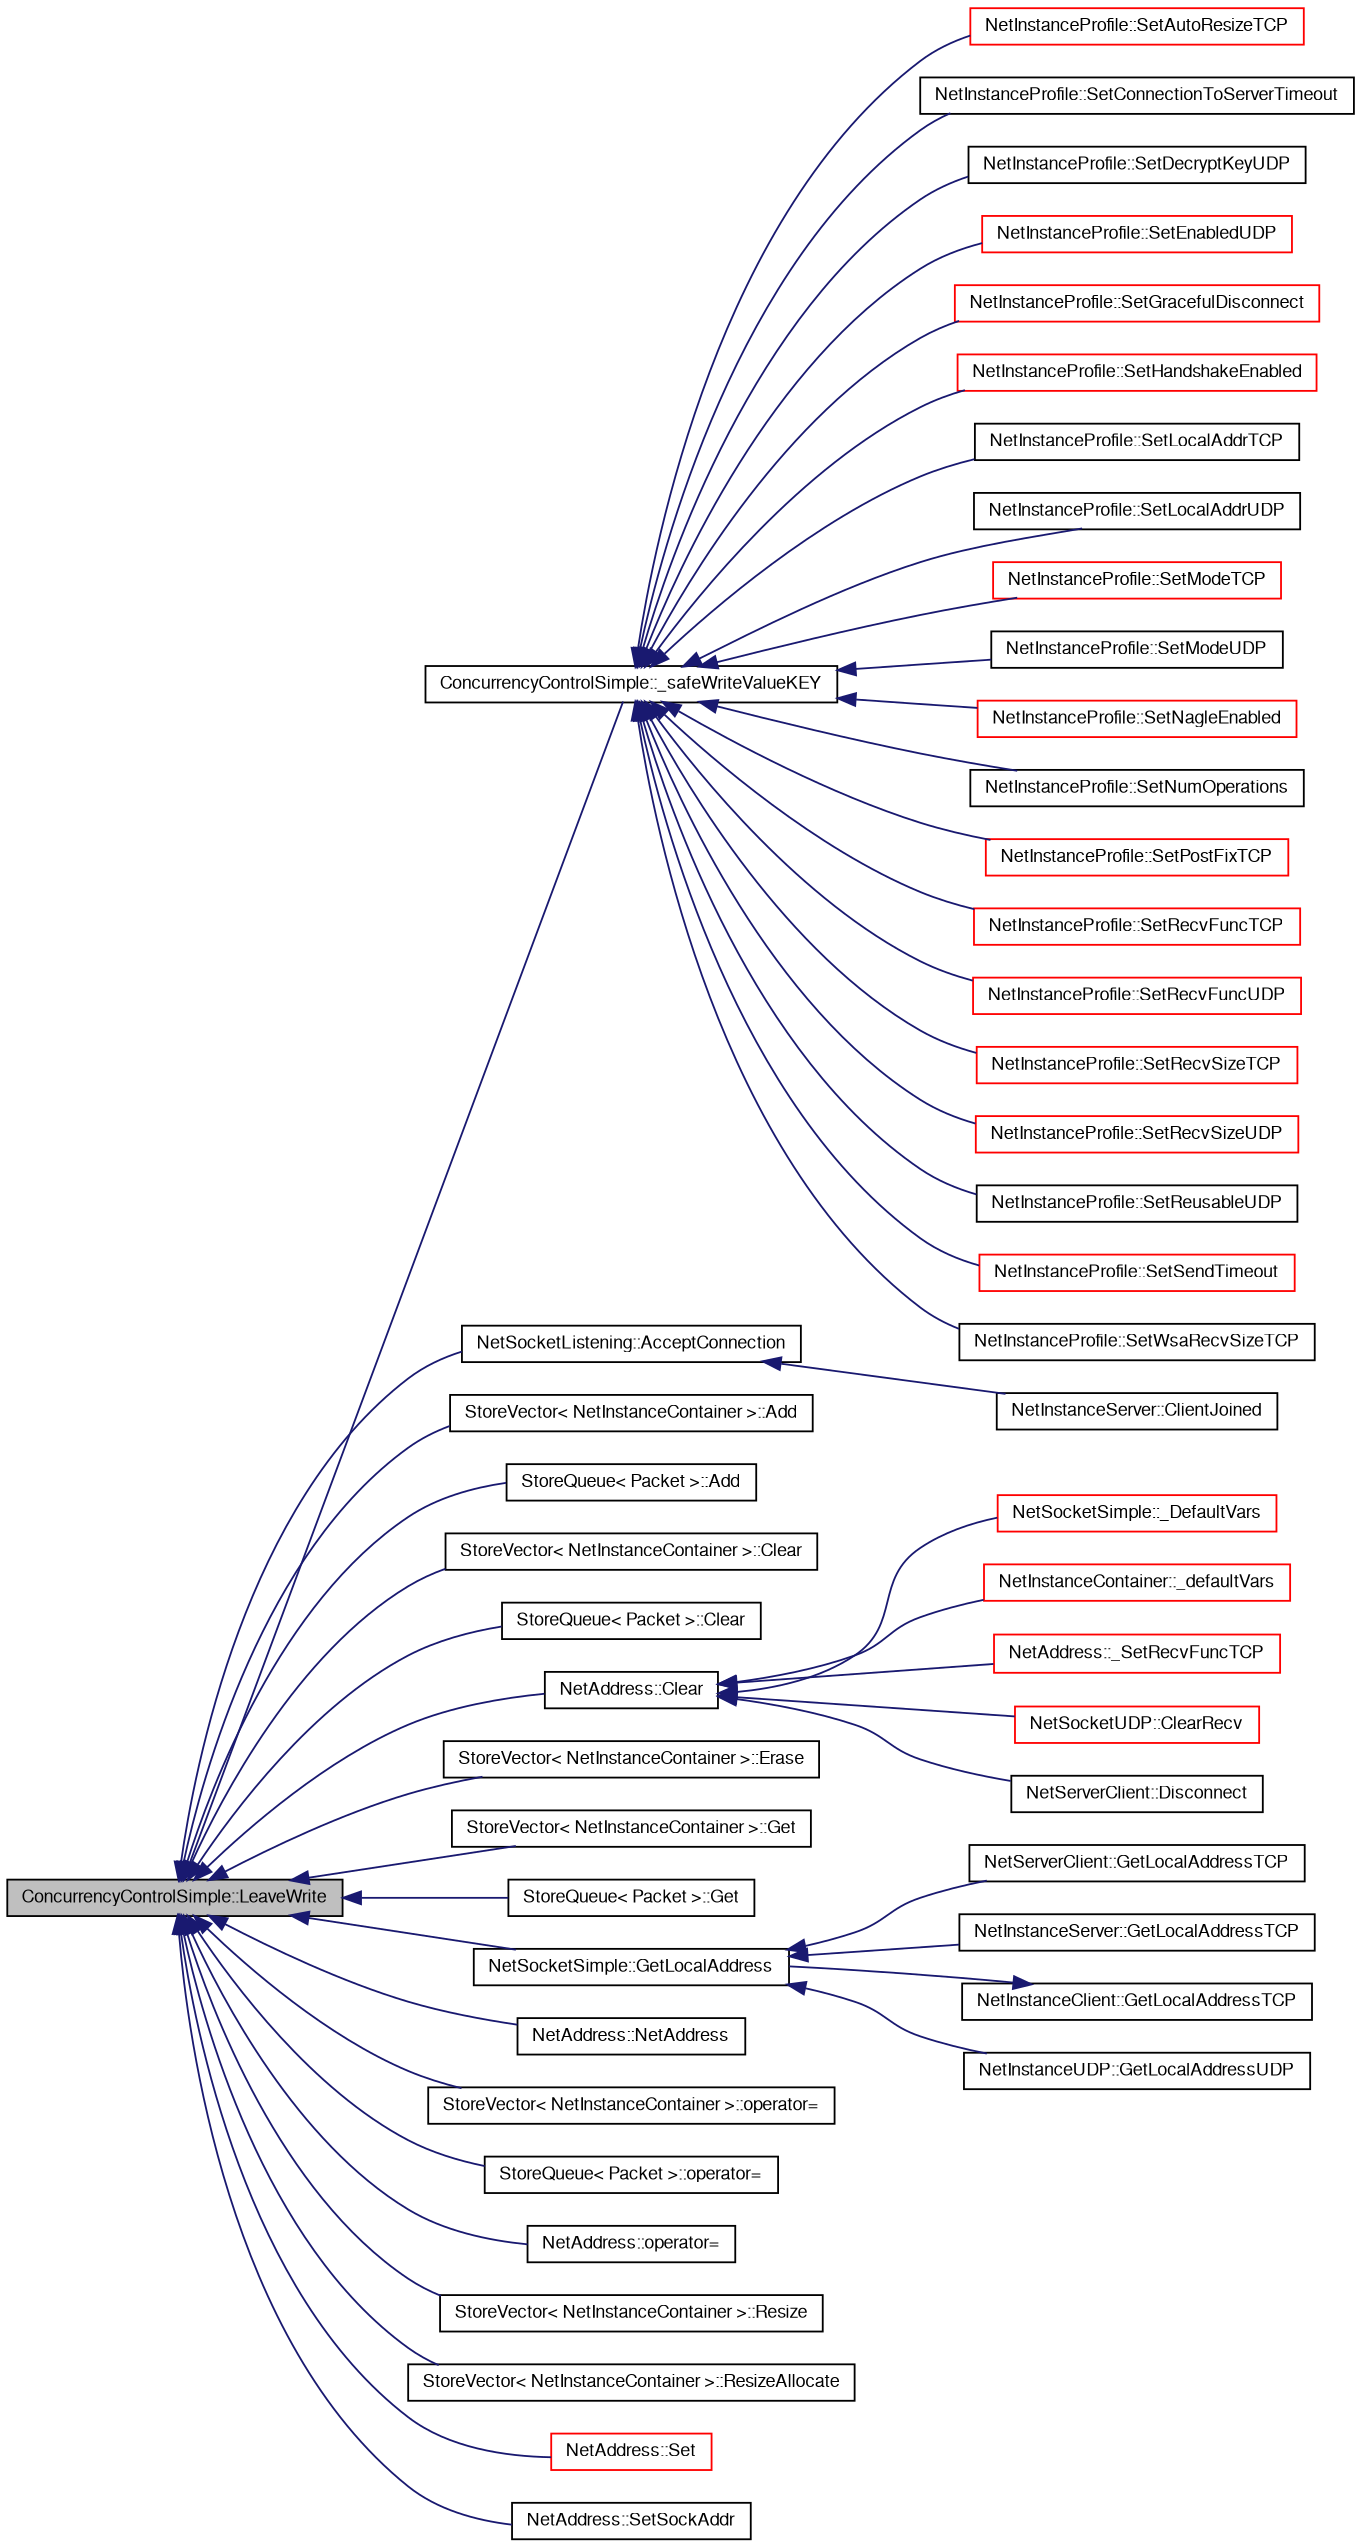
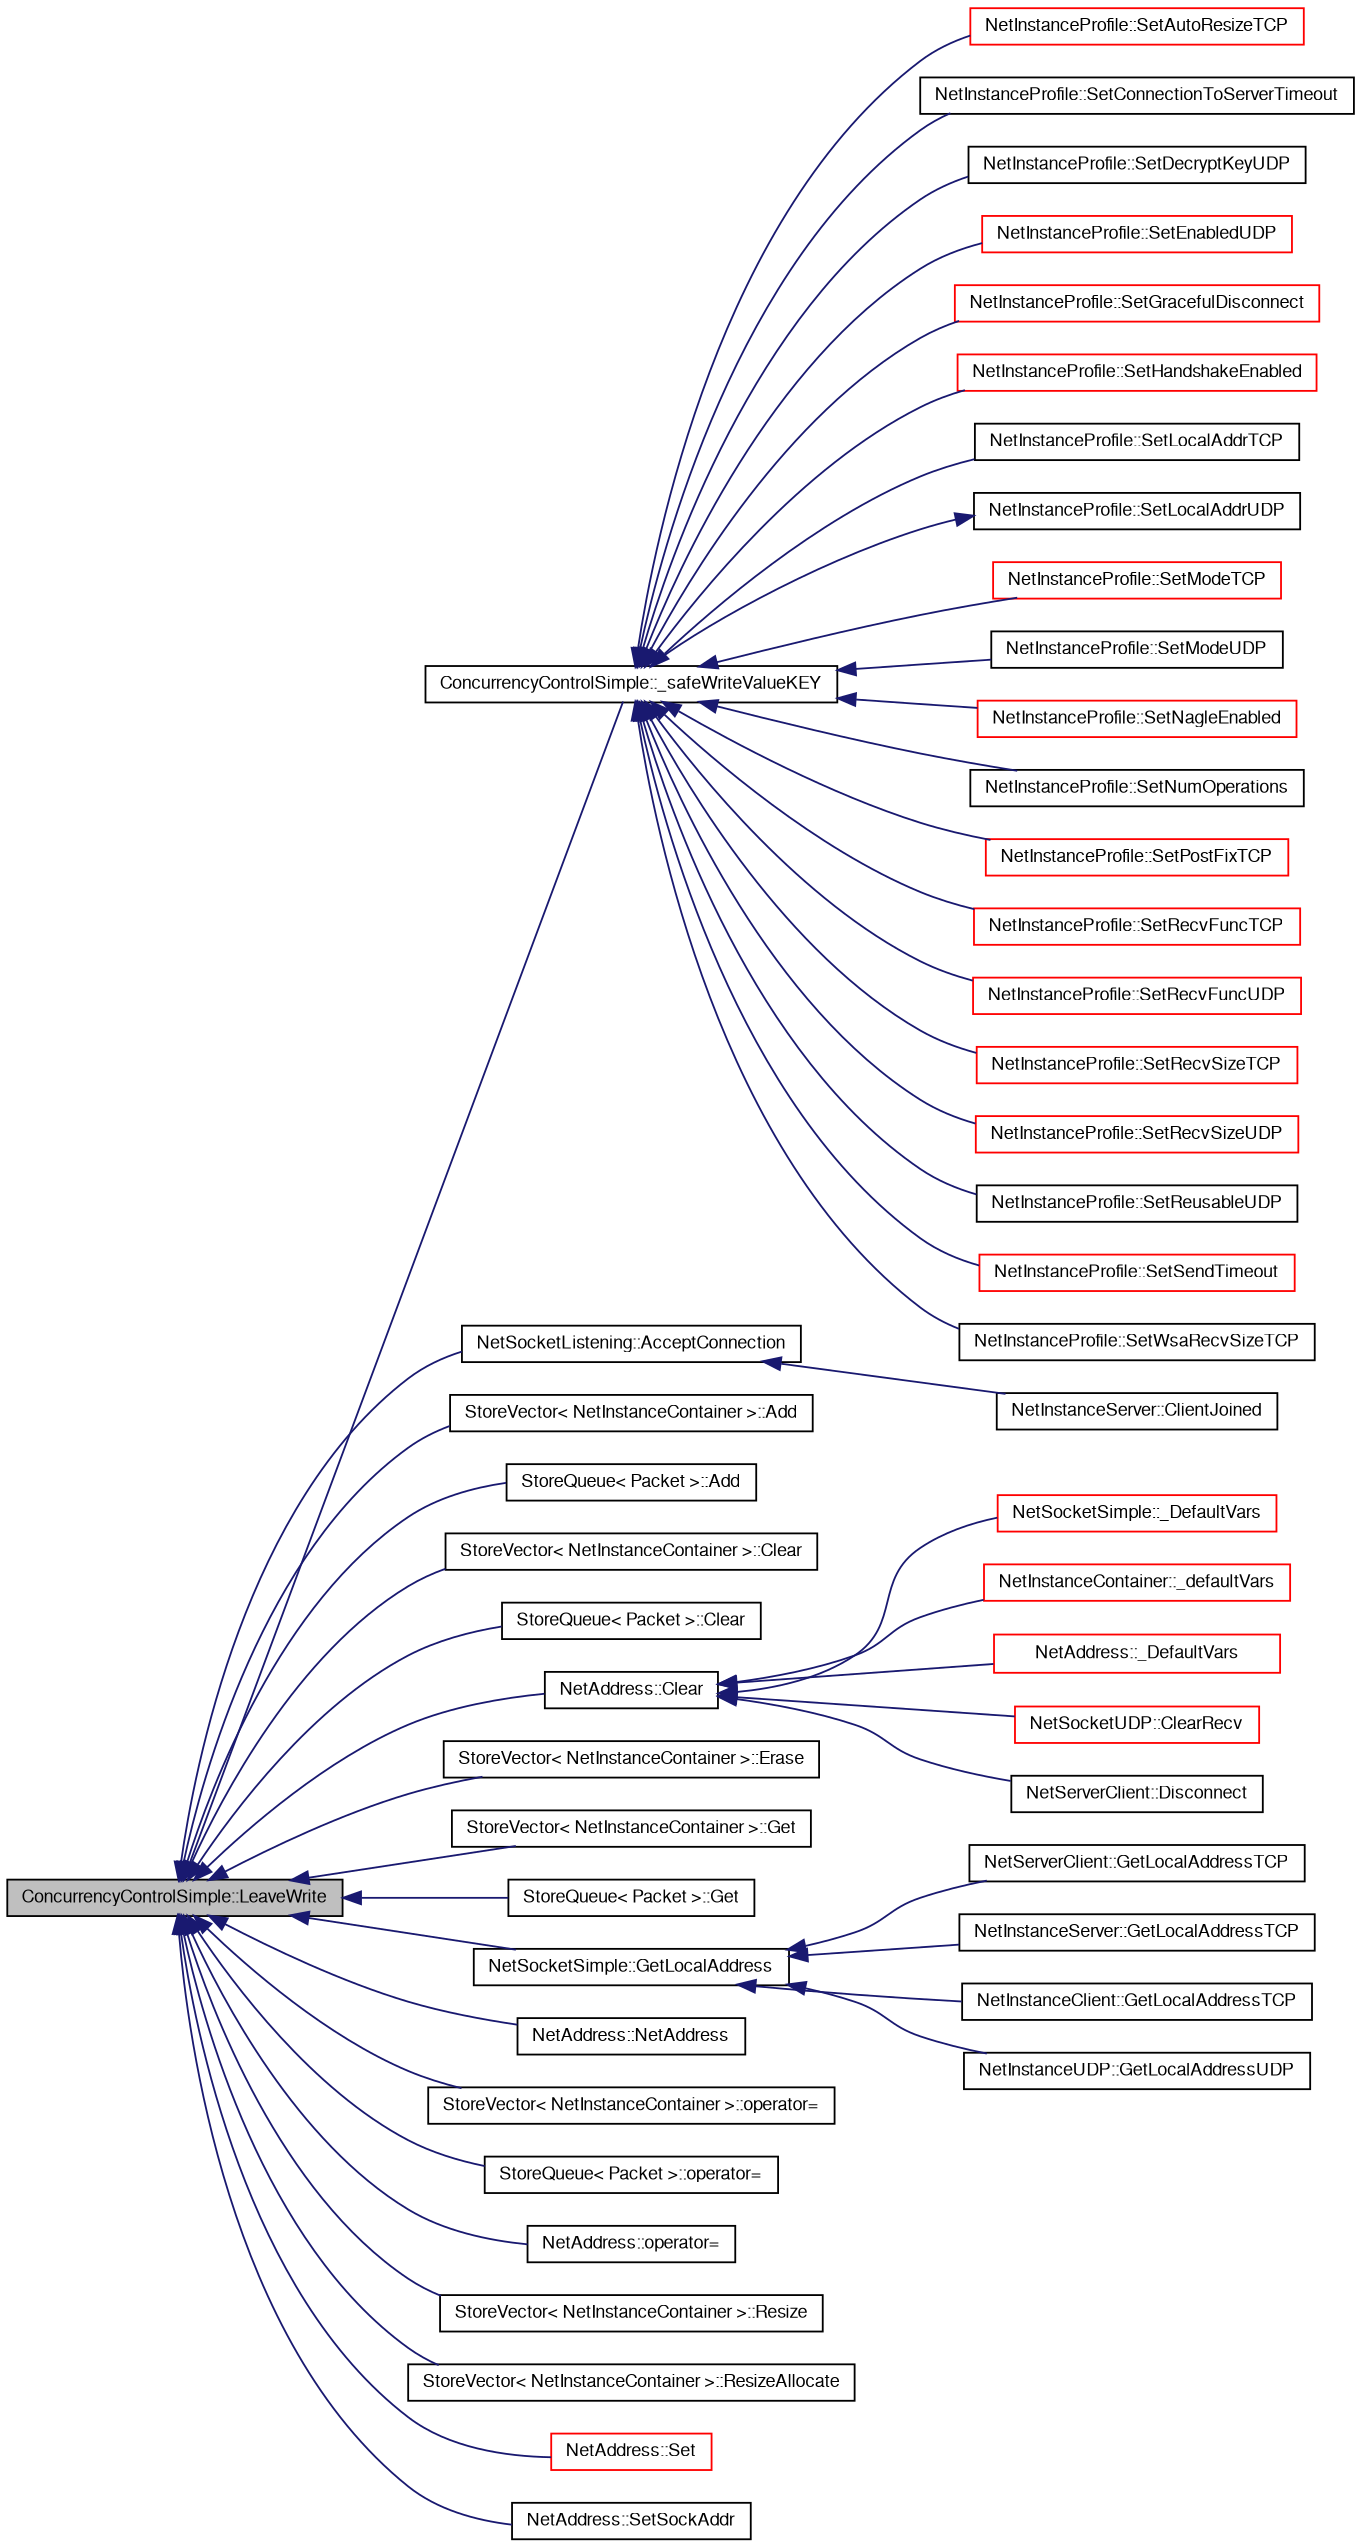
(884, 575) -> (796, 580)
(1137, 1654) -> (1137, 1654)
(901, 1973) -> (874, 1996)
